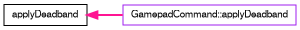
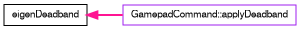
(46, 15) -> (46, 15)
